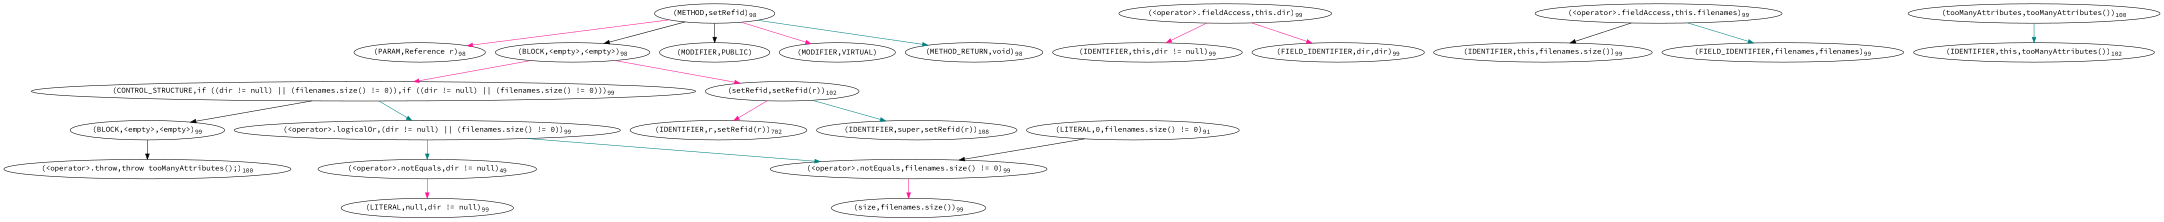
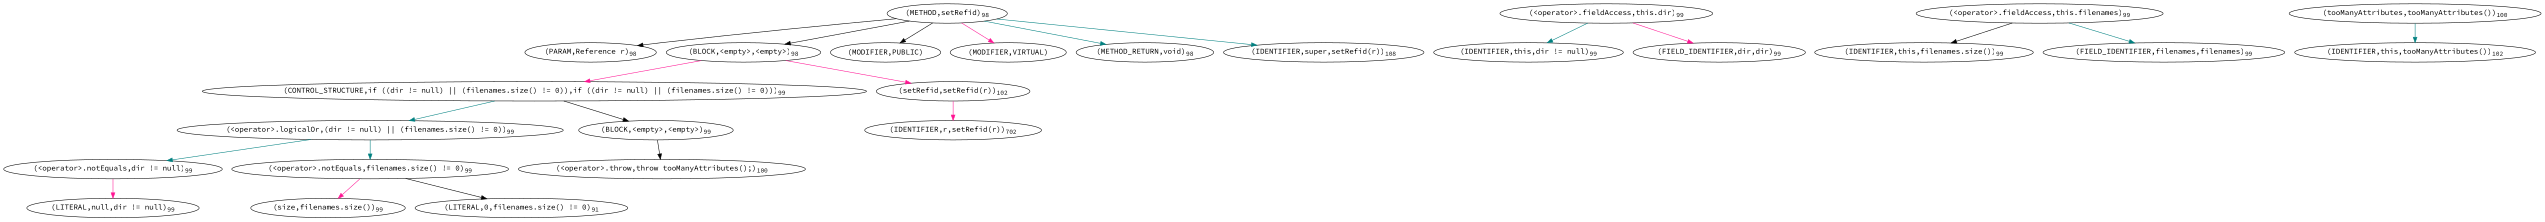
(571, 32) -> (770, 31)
(1189, 32) -> (1570, 32)
(846, 110) -> (1124, 32)
(1025, 149) -> (443, 188)
(503, 168) -> (189, 168)
